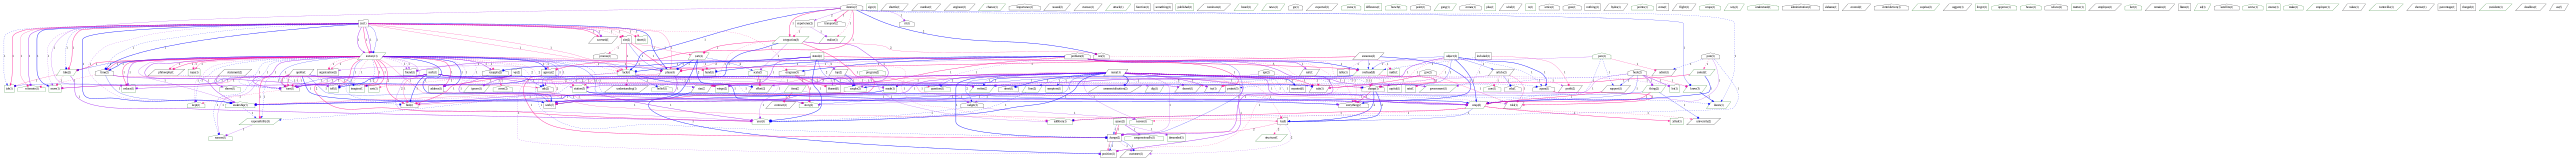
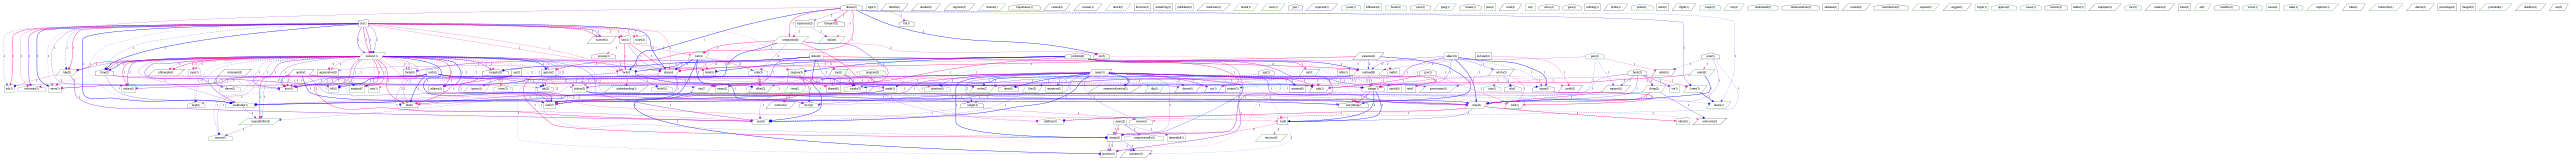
(792, 73) -> (796, 73)
